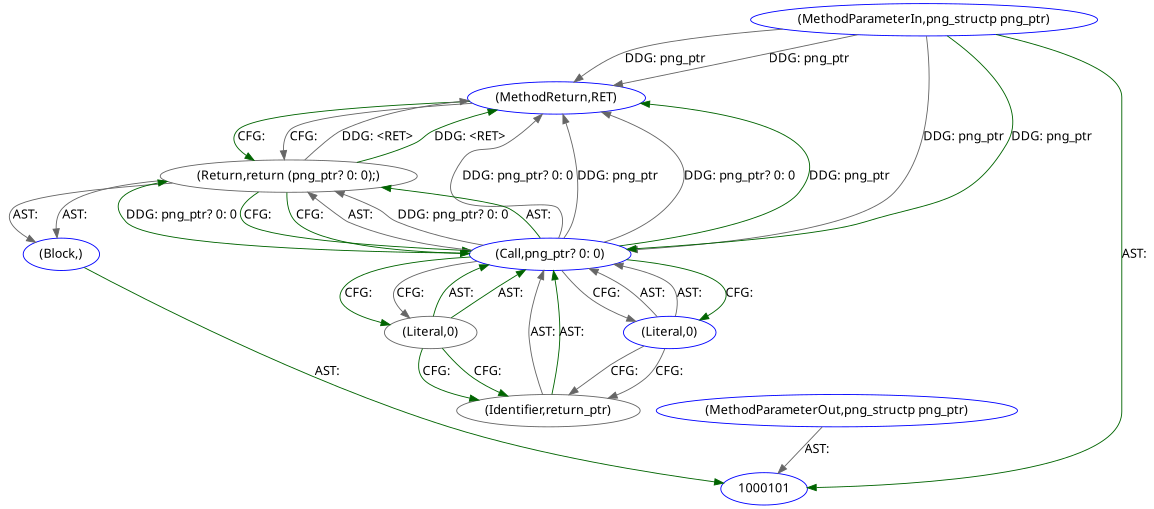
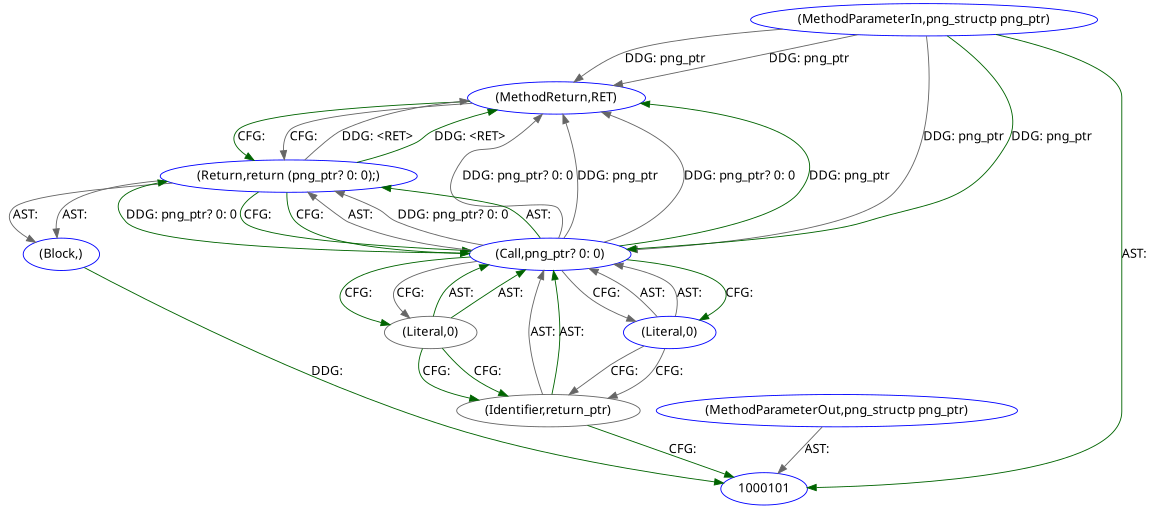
(289, 176) -> (289, 176)
(329, 372) -> (329, 372)
none -> (656, 450)
